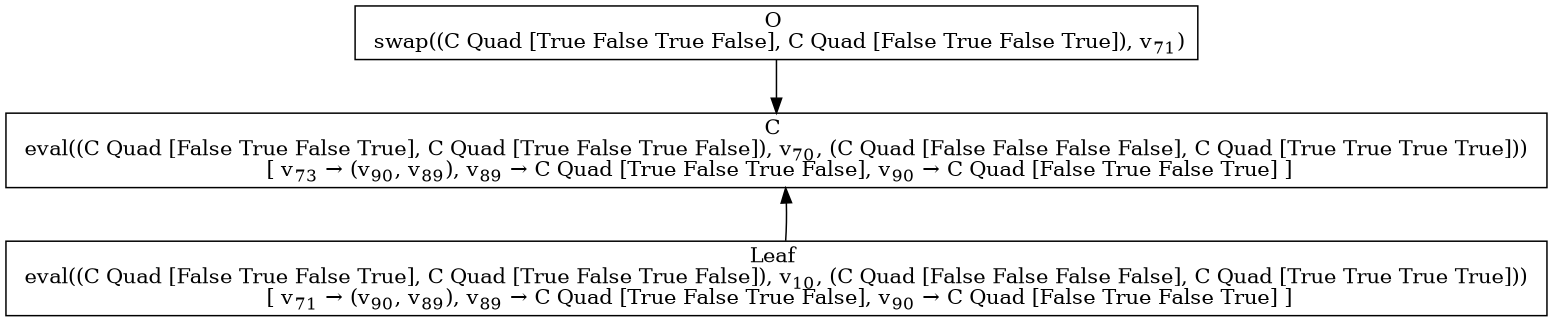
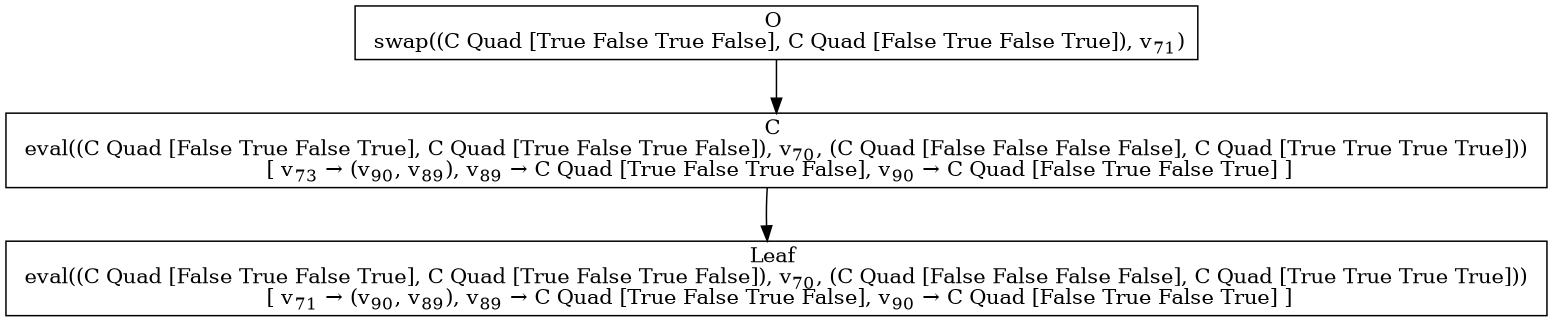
(786, 222) -> (766, 207)
(804, 277) -> (804, 277)
